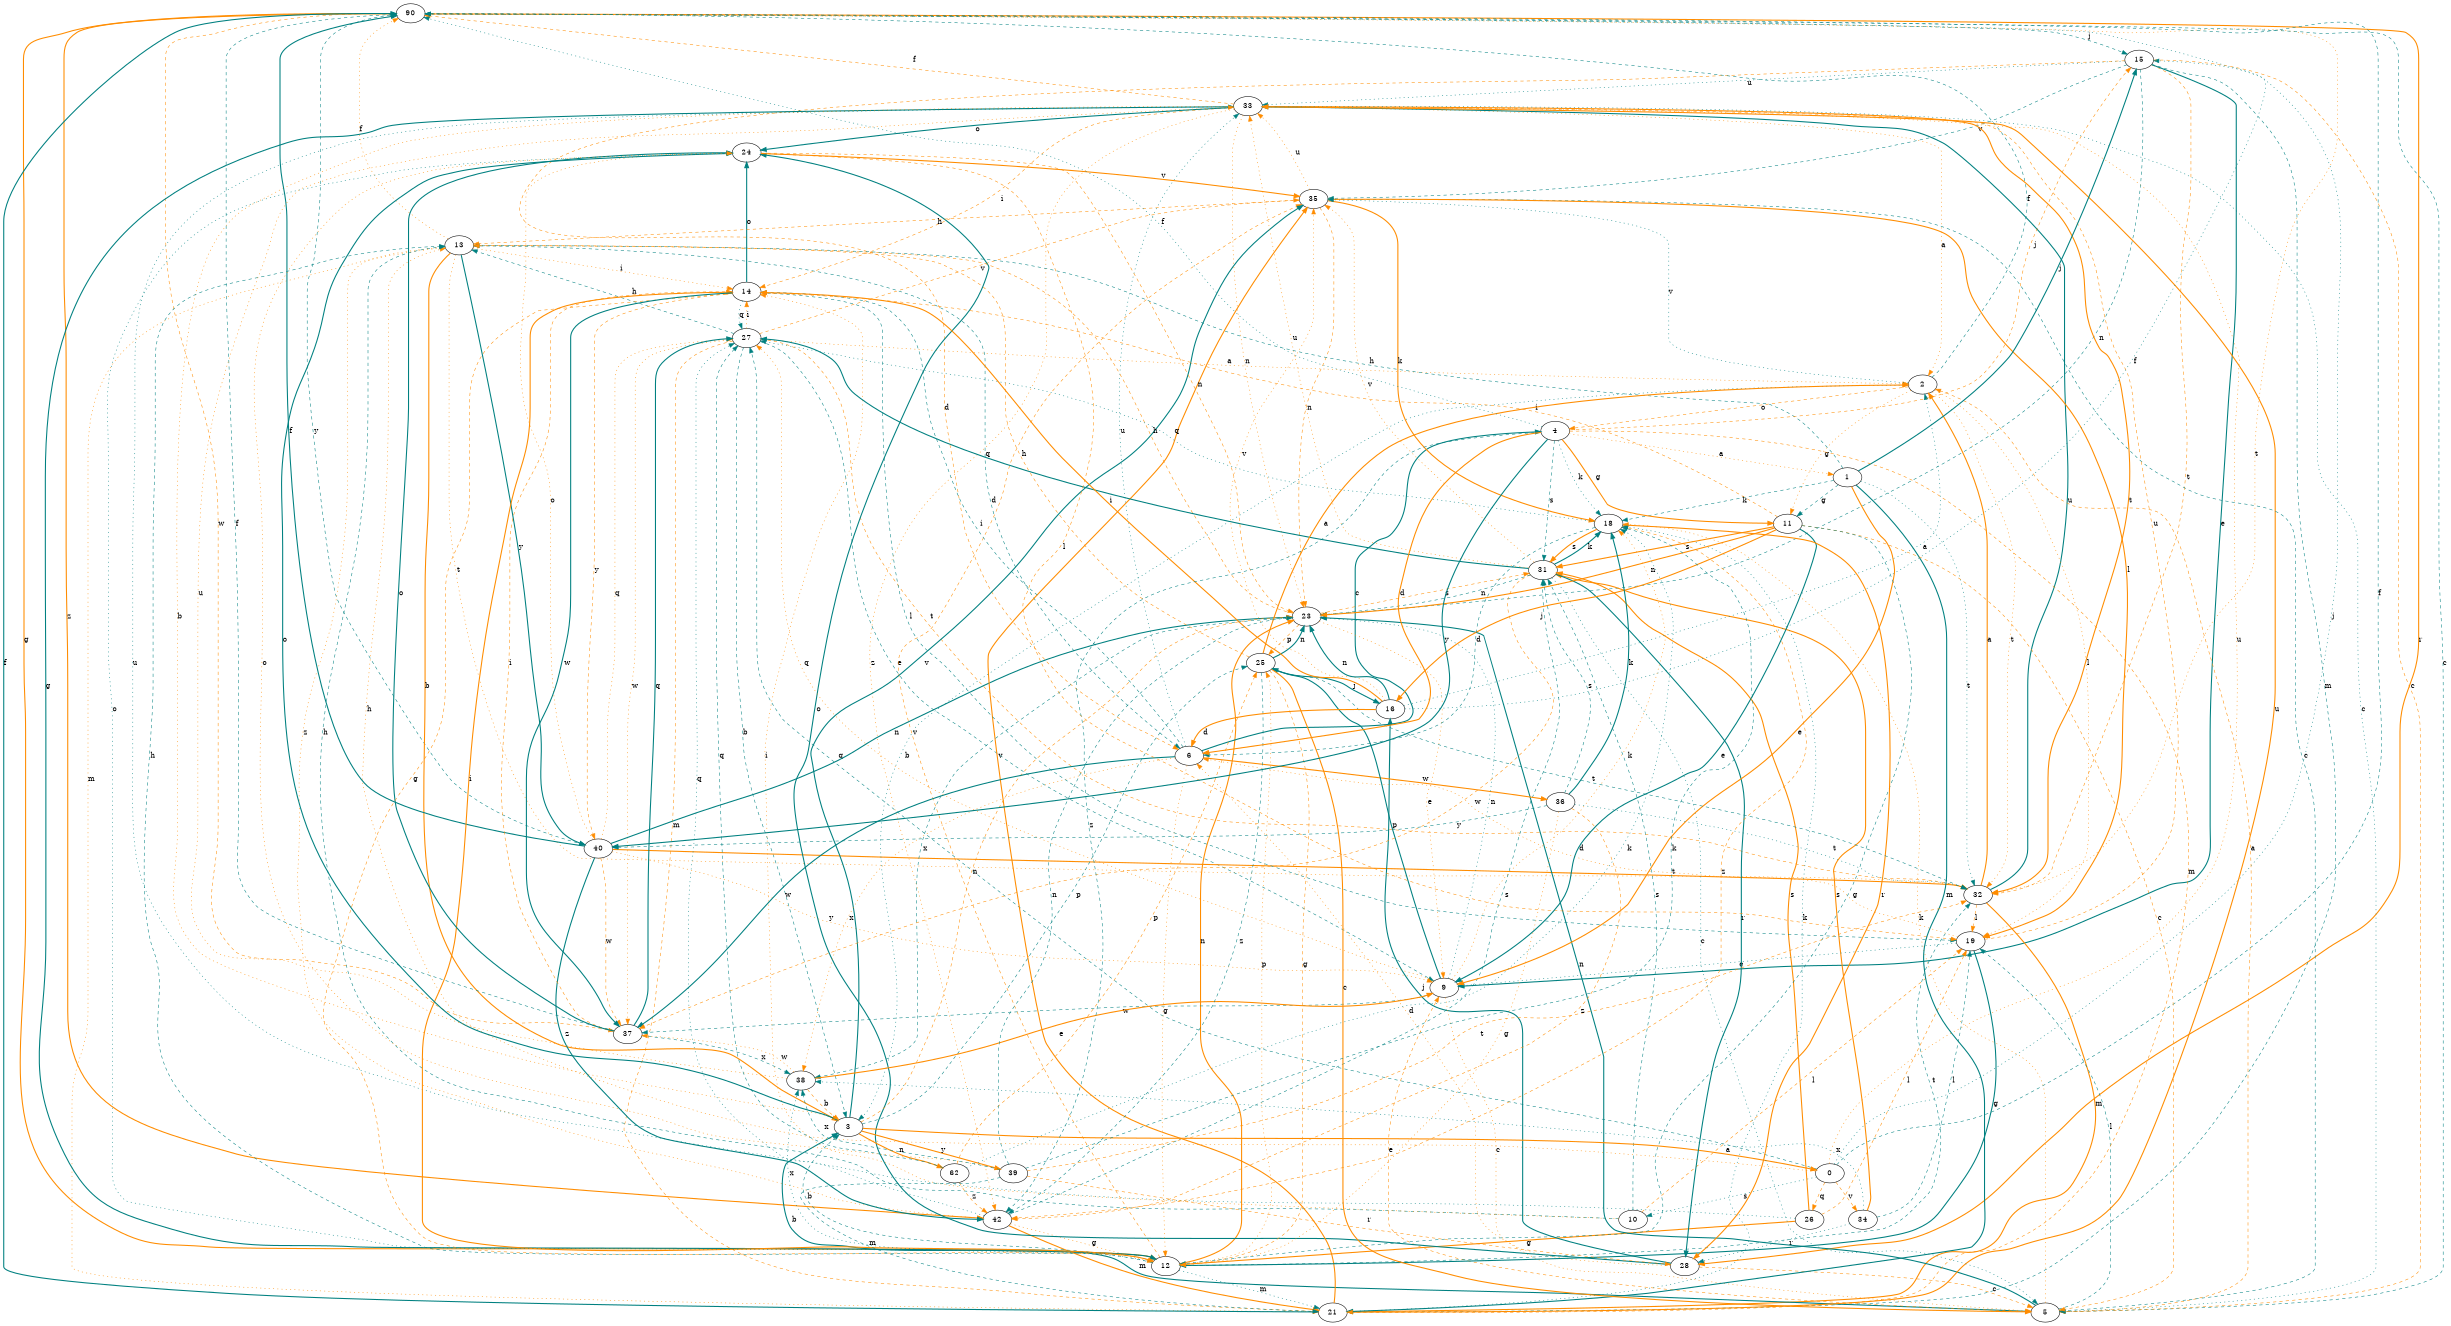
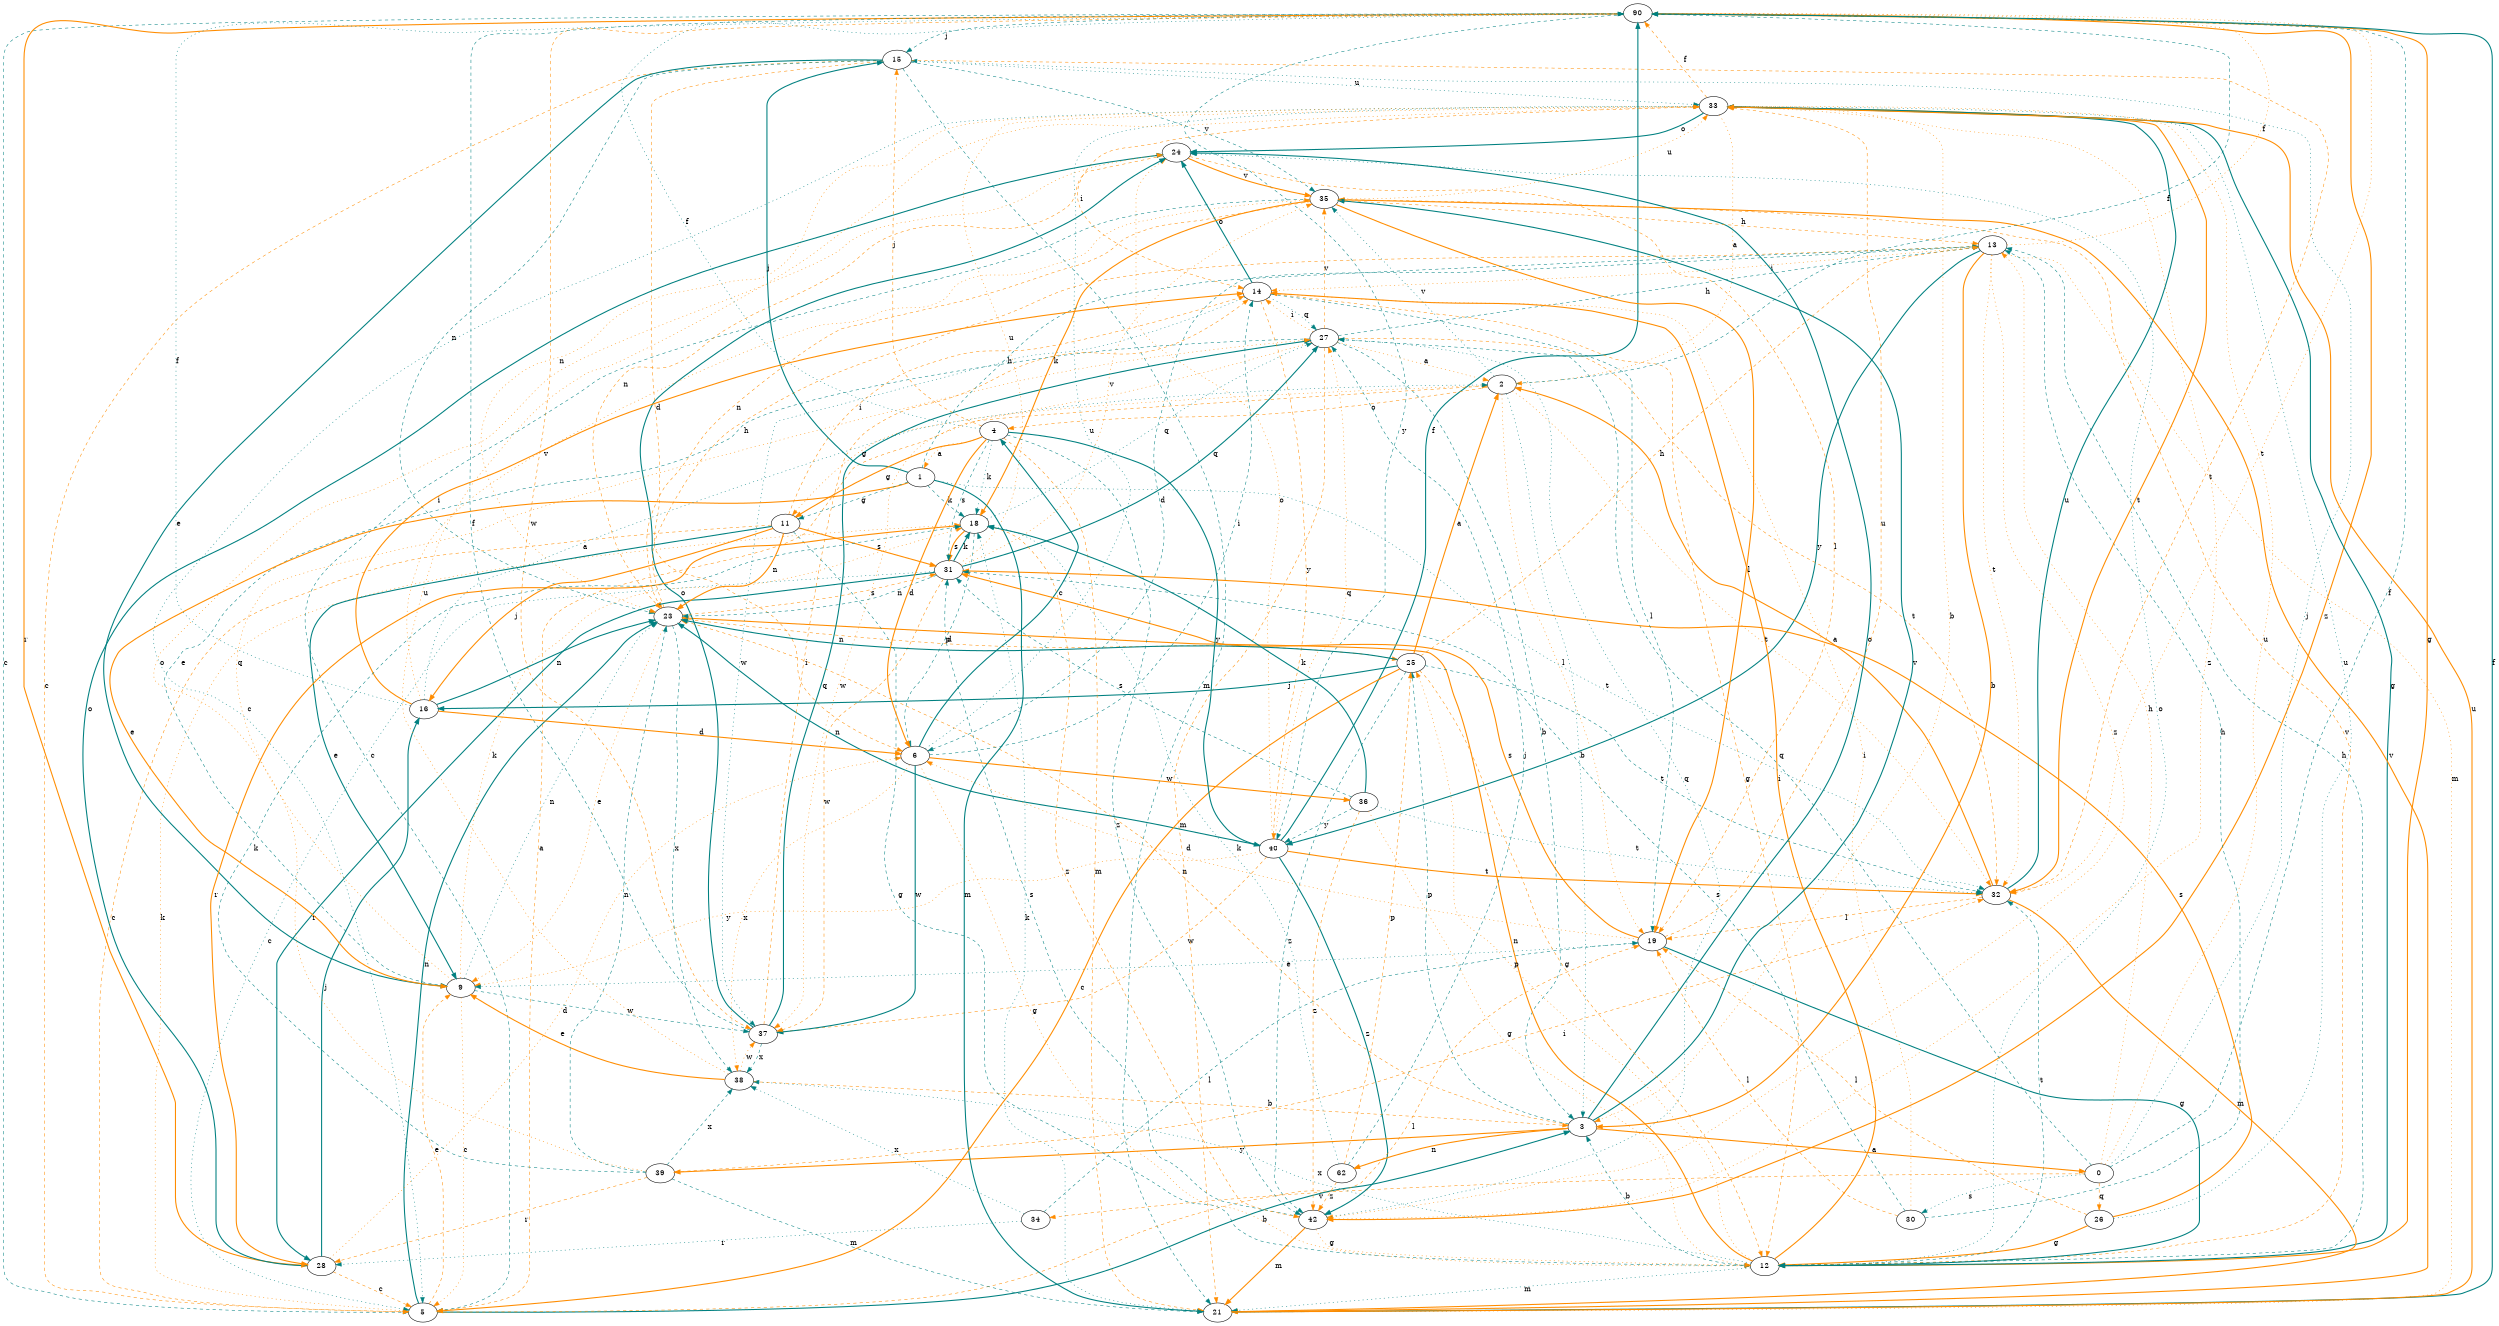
(570, 611) -> (763, 483)
(722, 756) -> (1526, 756)
(1866, 793) -> (1383, 645)
(1384, 794) -> none
(1482, 1034) -> (1565, 1034)
(2107, 1123) -> (1088, 1254)
(1633, 1220) -> (1911, 1220)
